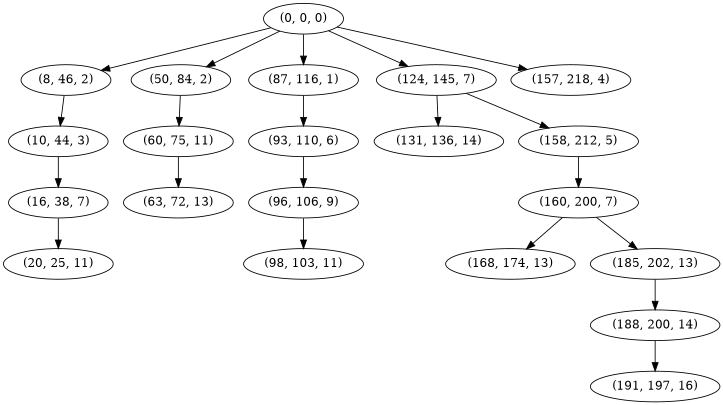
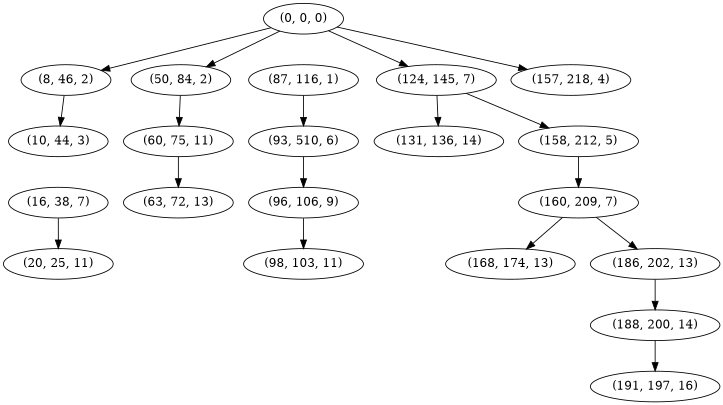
(304, 45) -> none
(304, 141) -> (304, 141)
(58, 168) -> none
(579, 203) -> (579, 203)
(655, 264) -> (655, 264)
